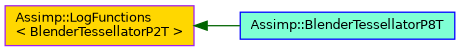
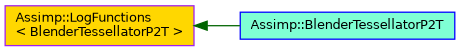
(348, 26) -> (348, 26)
